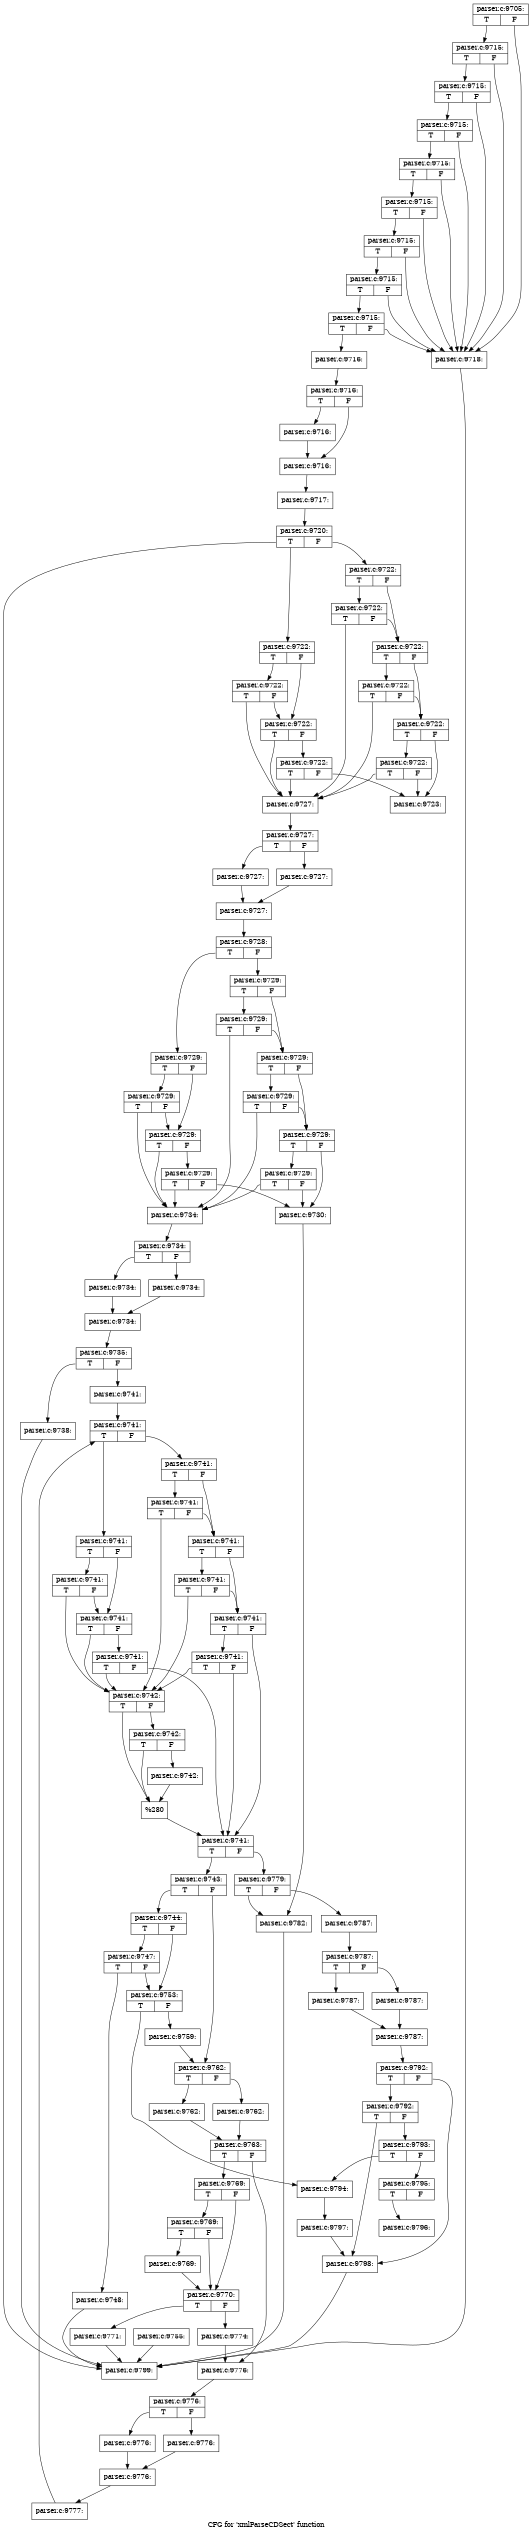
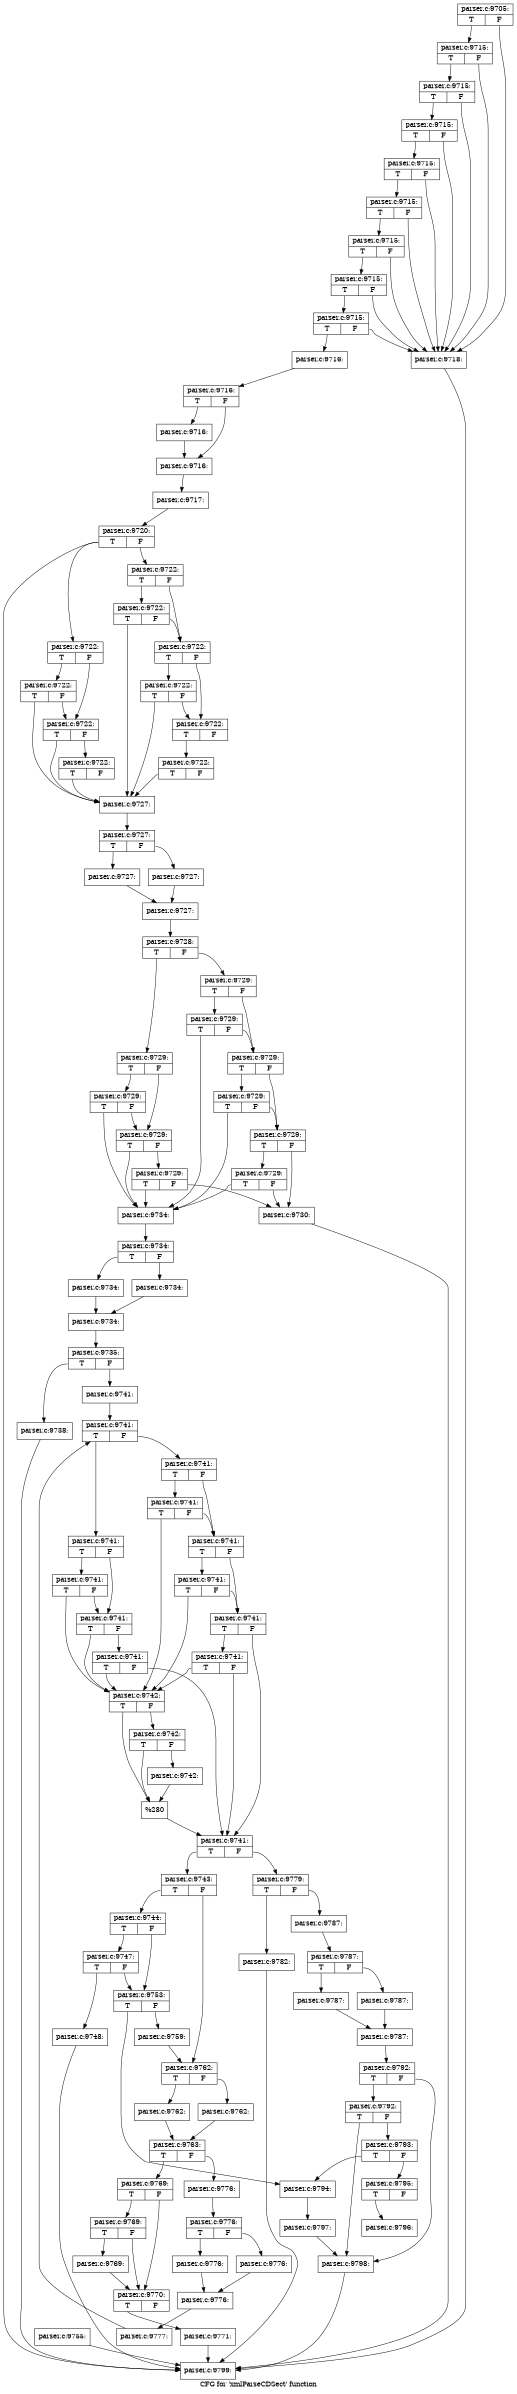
(418, 805) -> none
(303, 1568) -> (448, 1831)
(225, 2337) -> none
